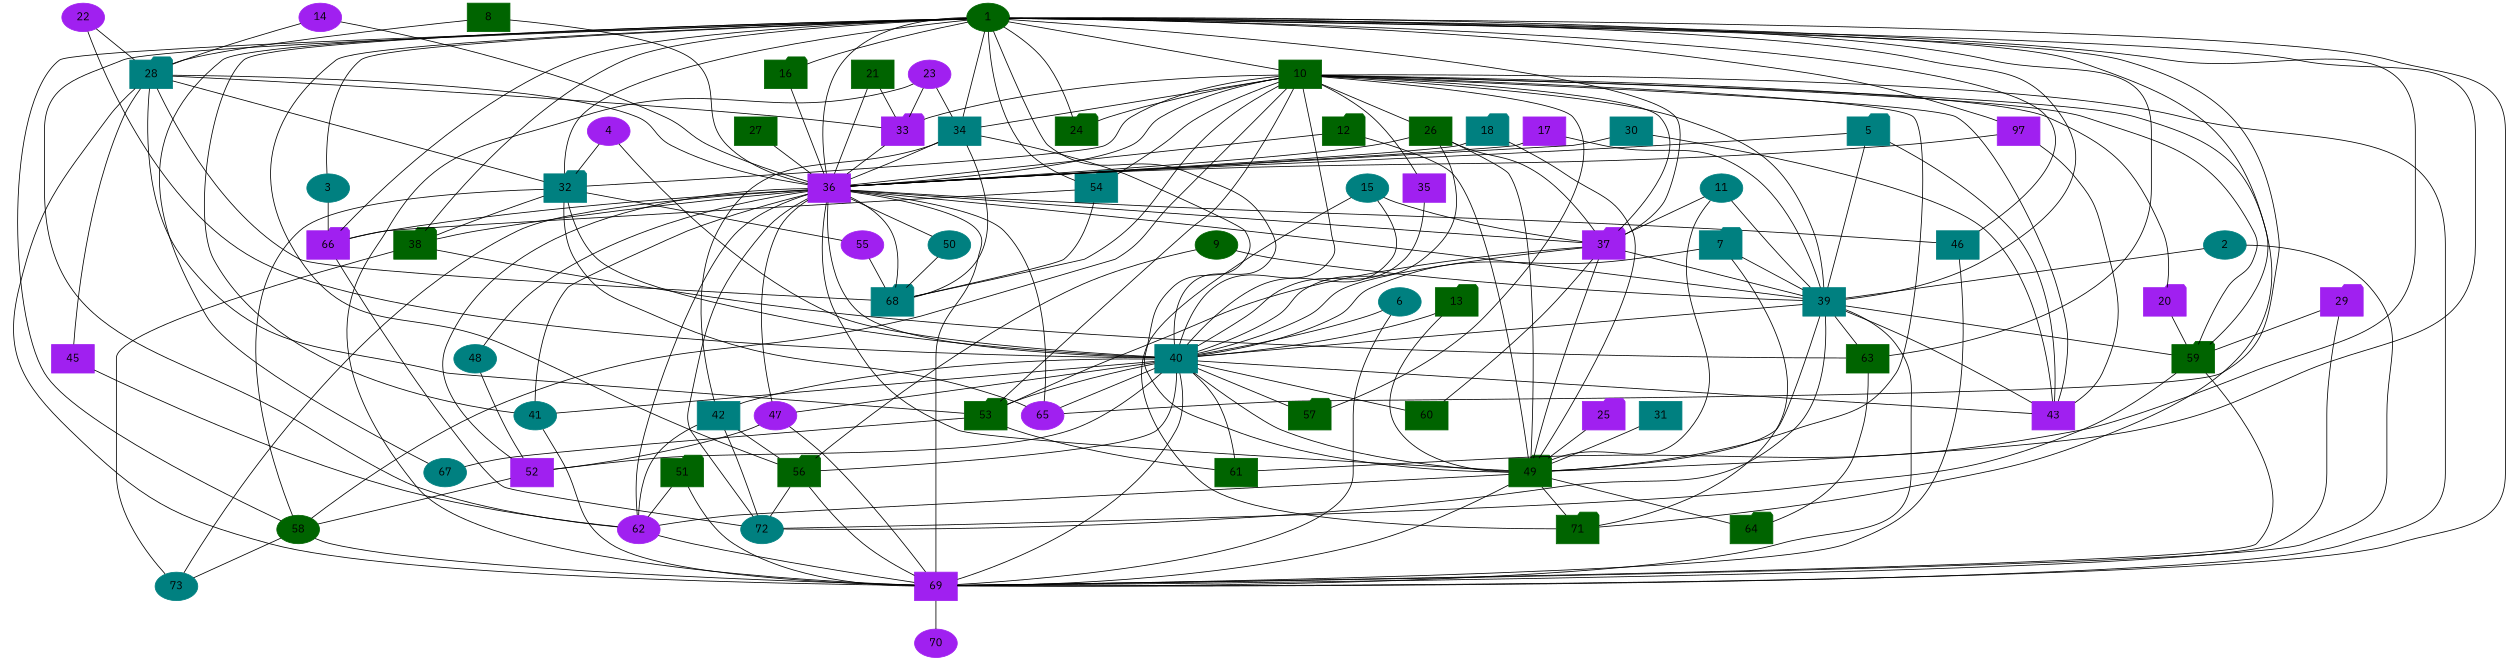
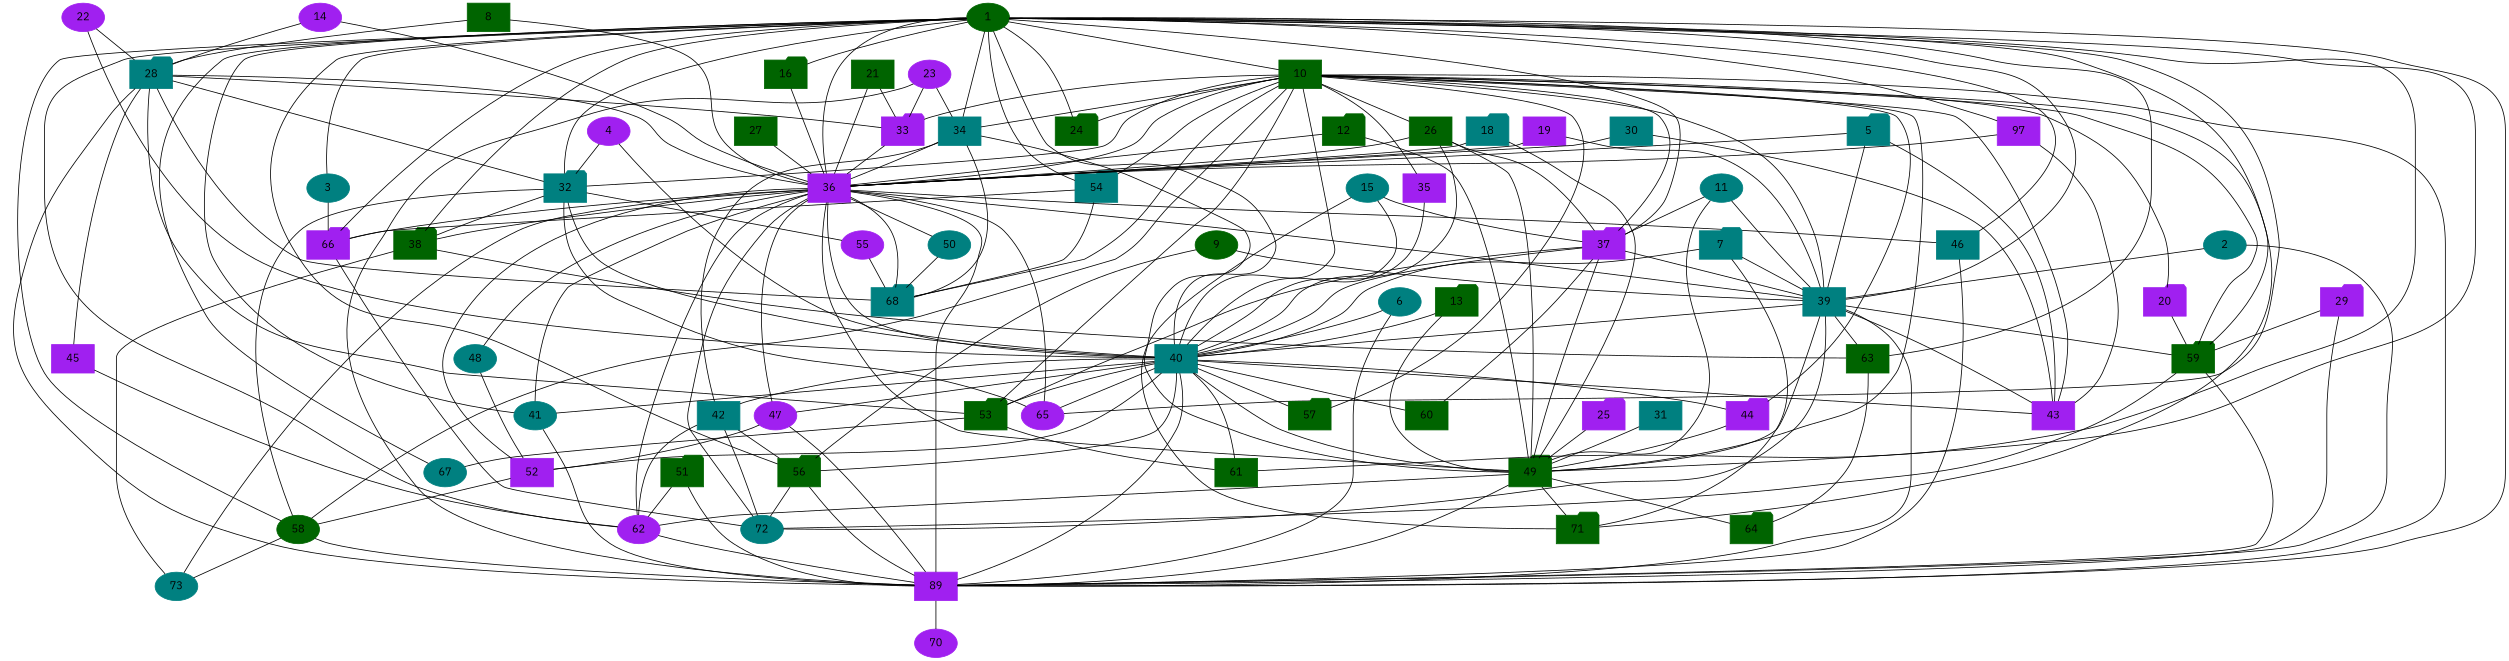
(1544, 131) -> (1544, 131)
(1198, 215) -> none
none -> (1748, 416)
(936, 586) -> (936, 586)
